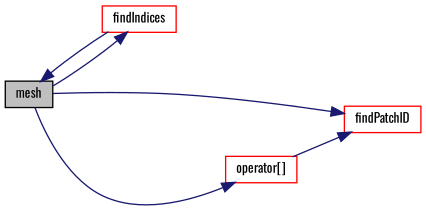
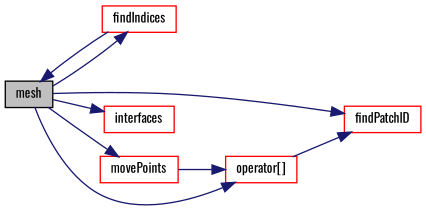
none -> (139, 119)
none -> (139, 170)
